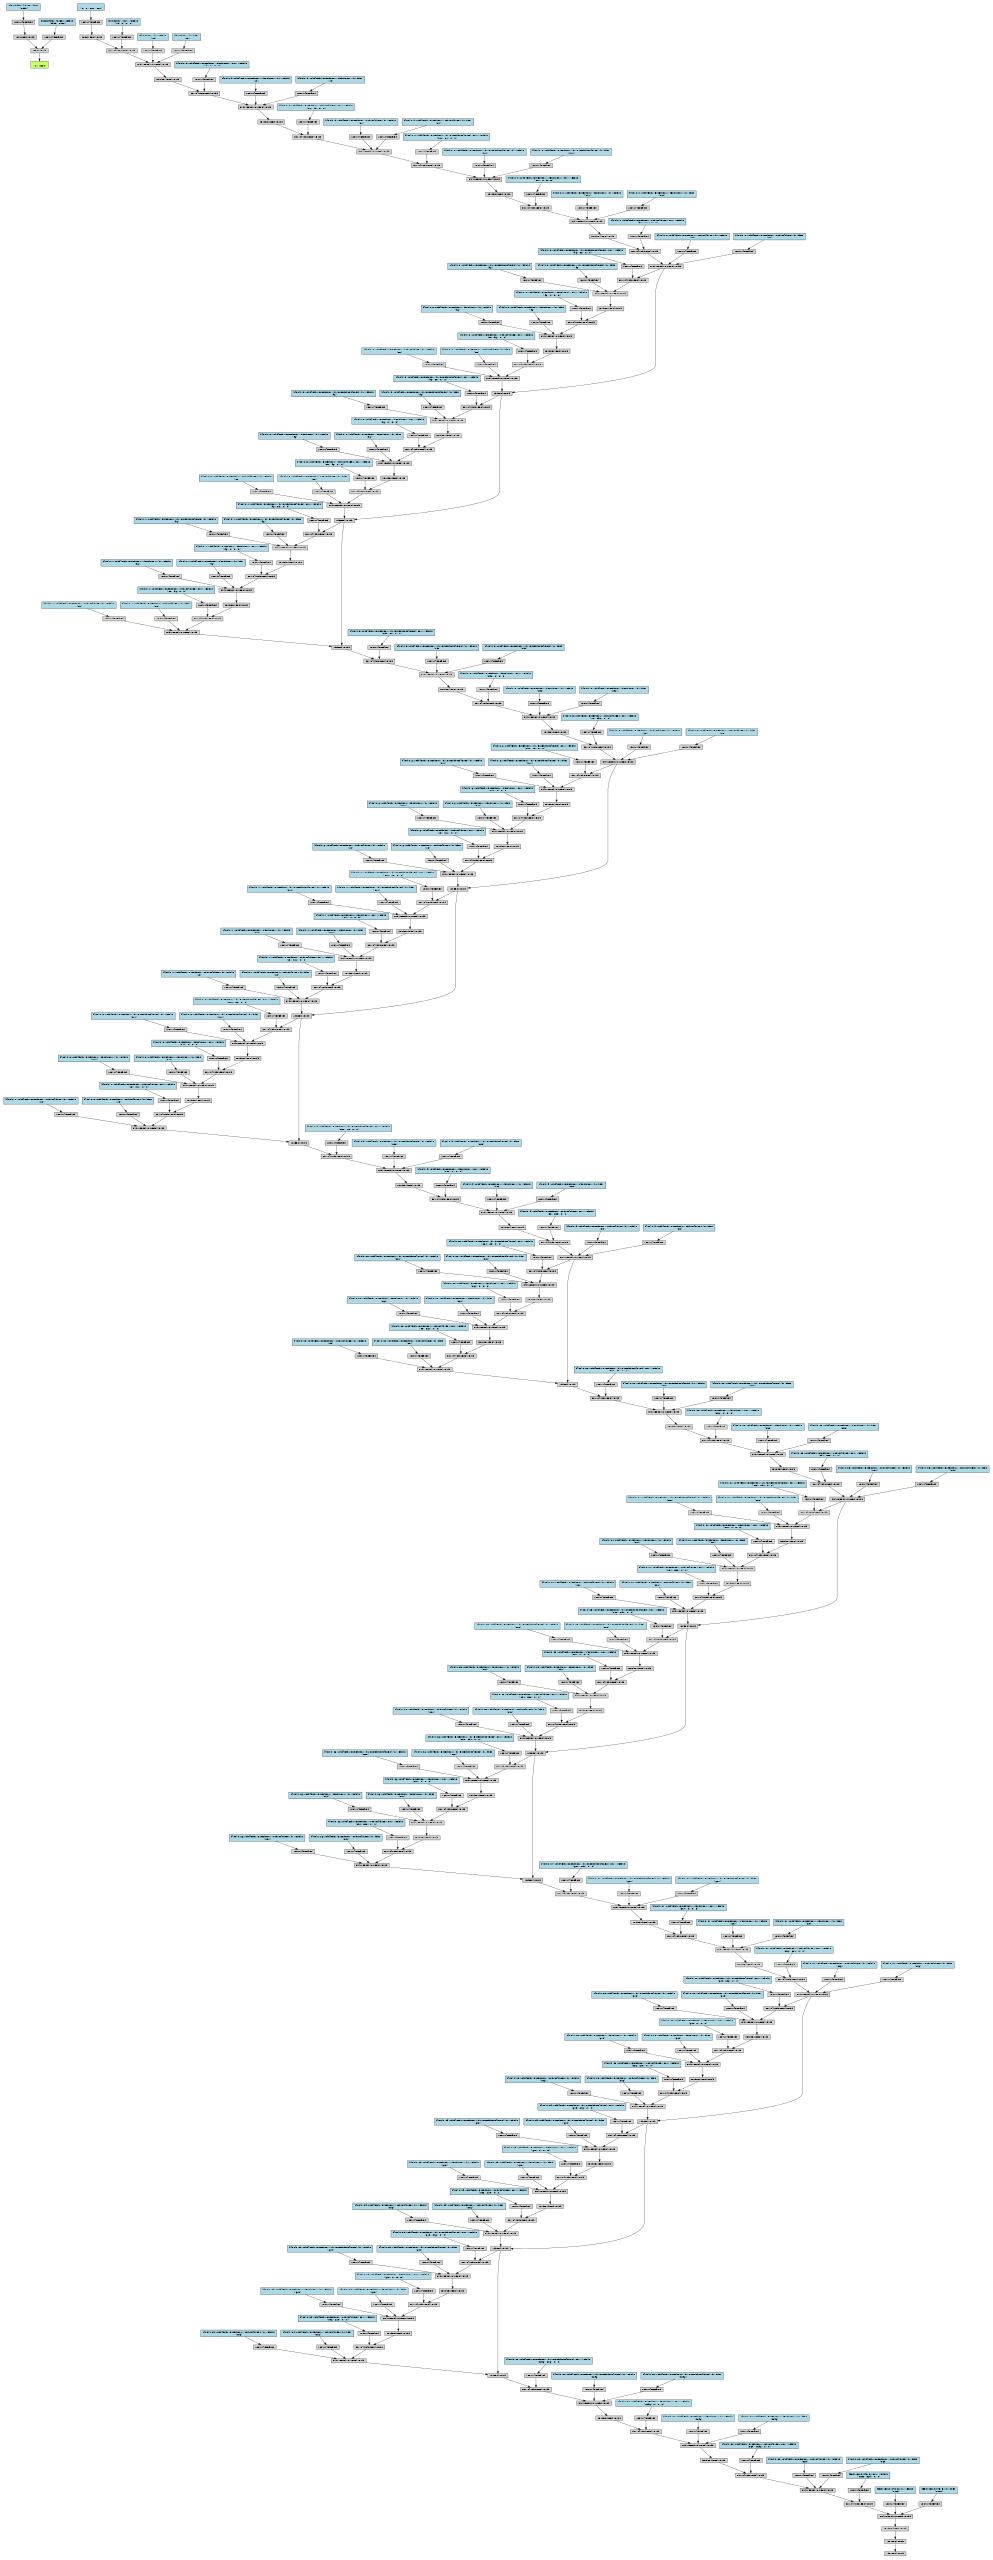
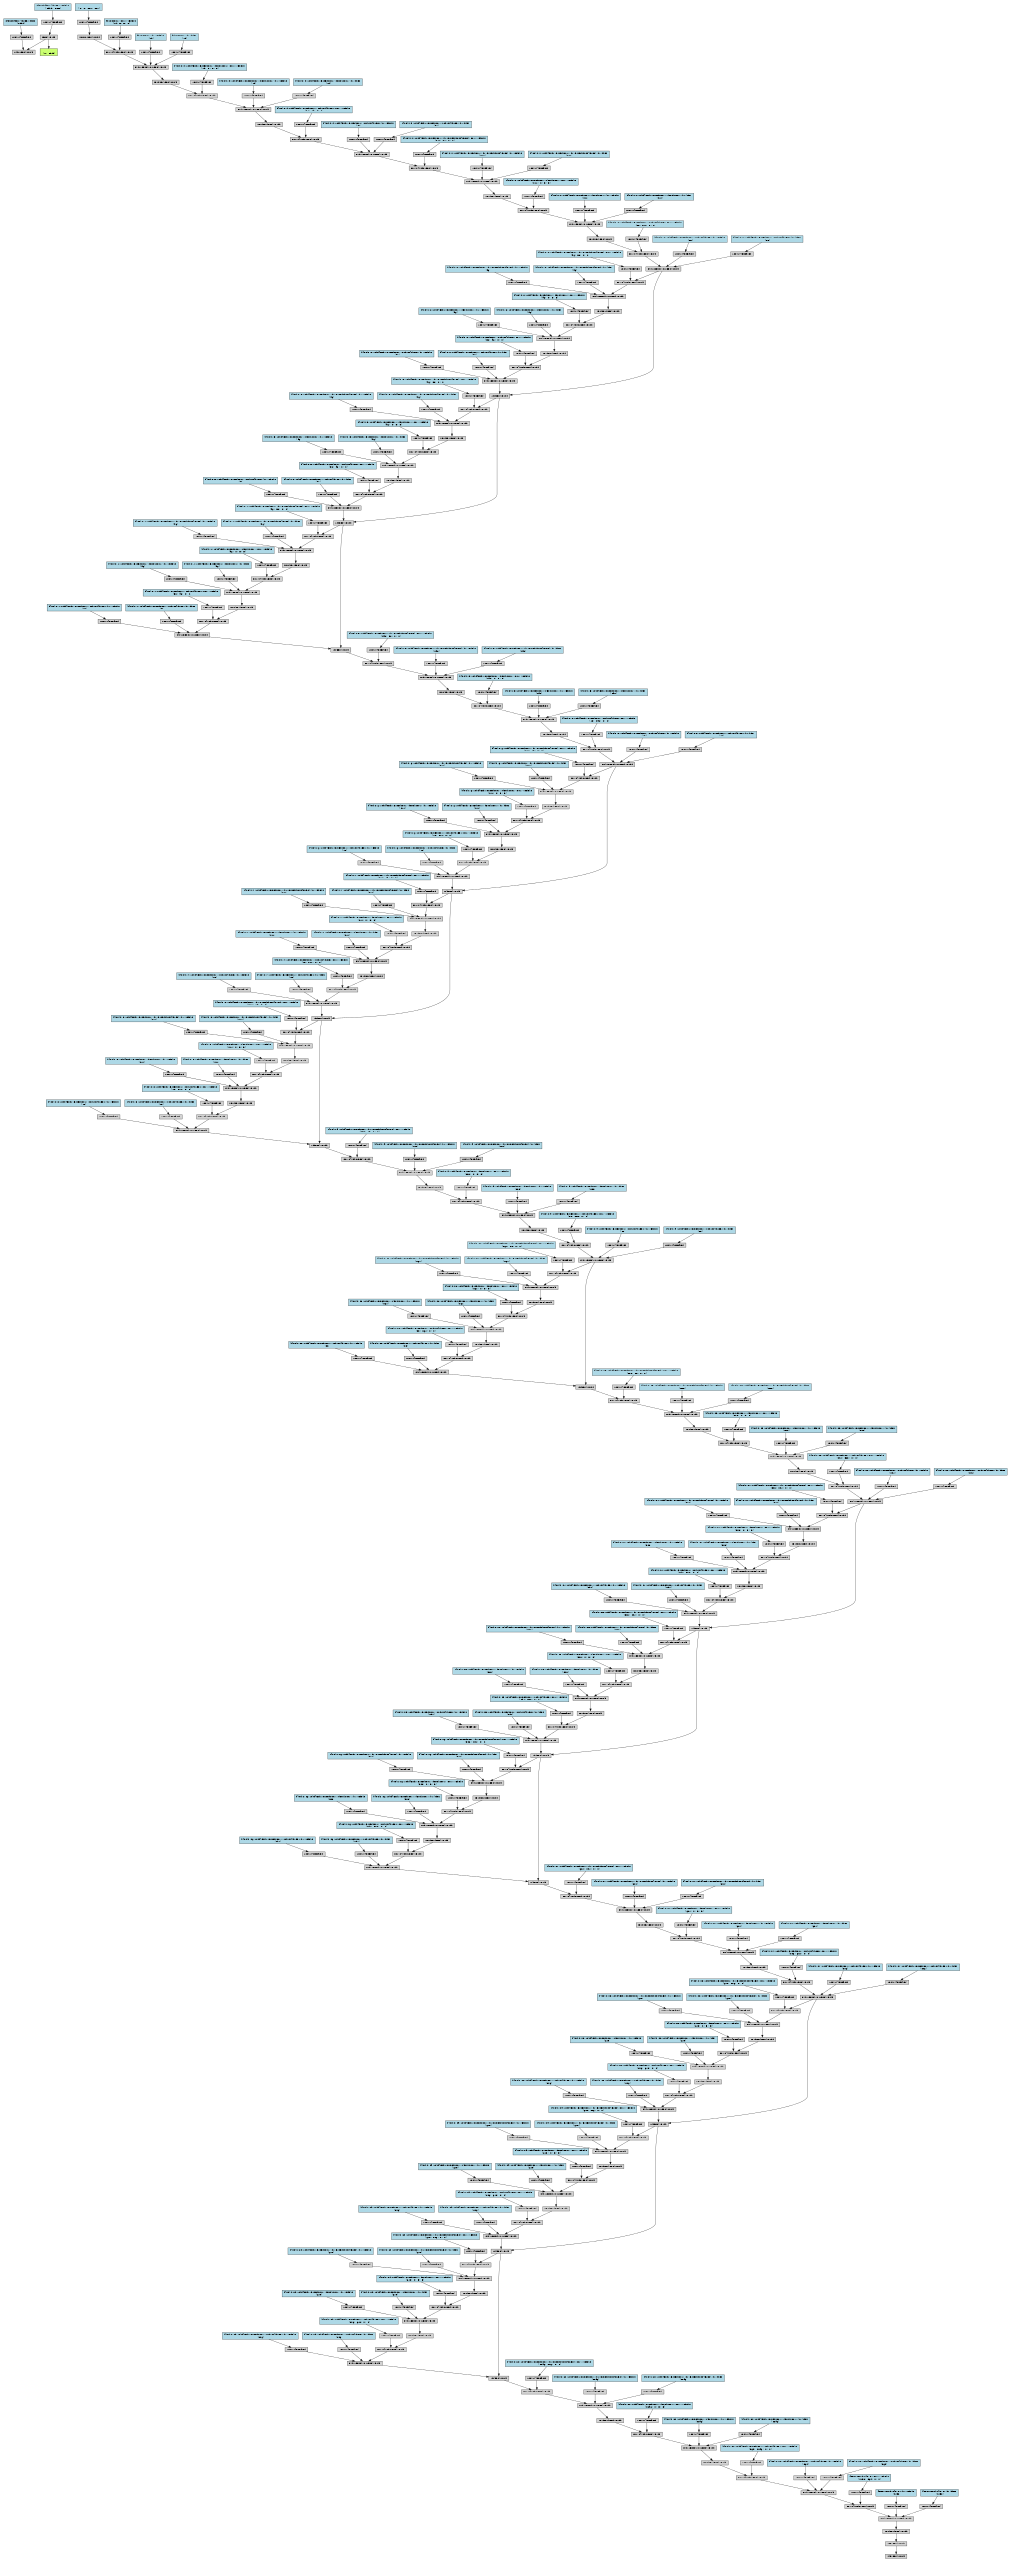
(32, 43) -> (37, 44)
